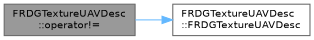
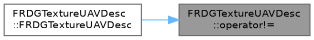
(149, 20) -> (155, 20)
